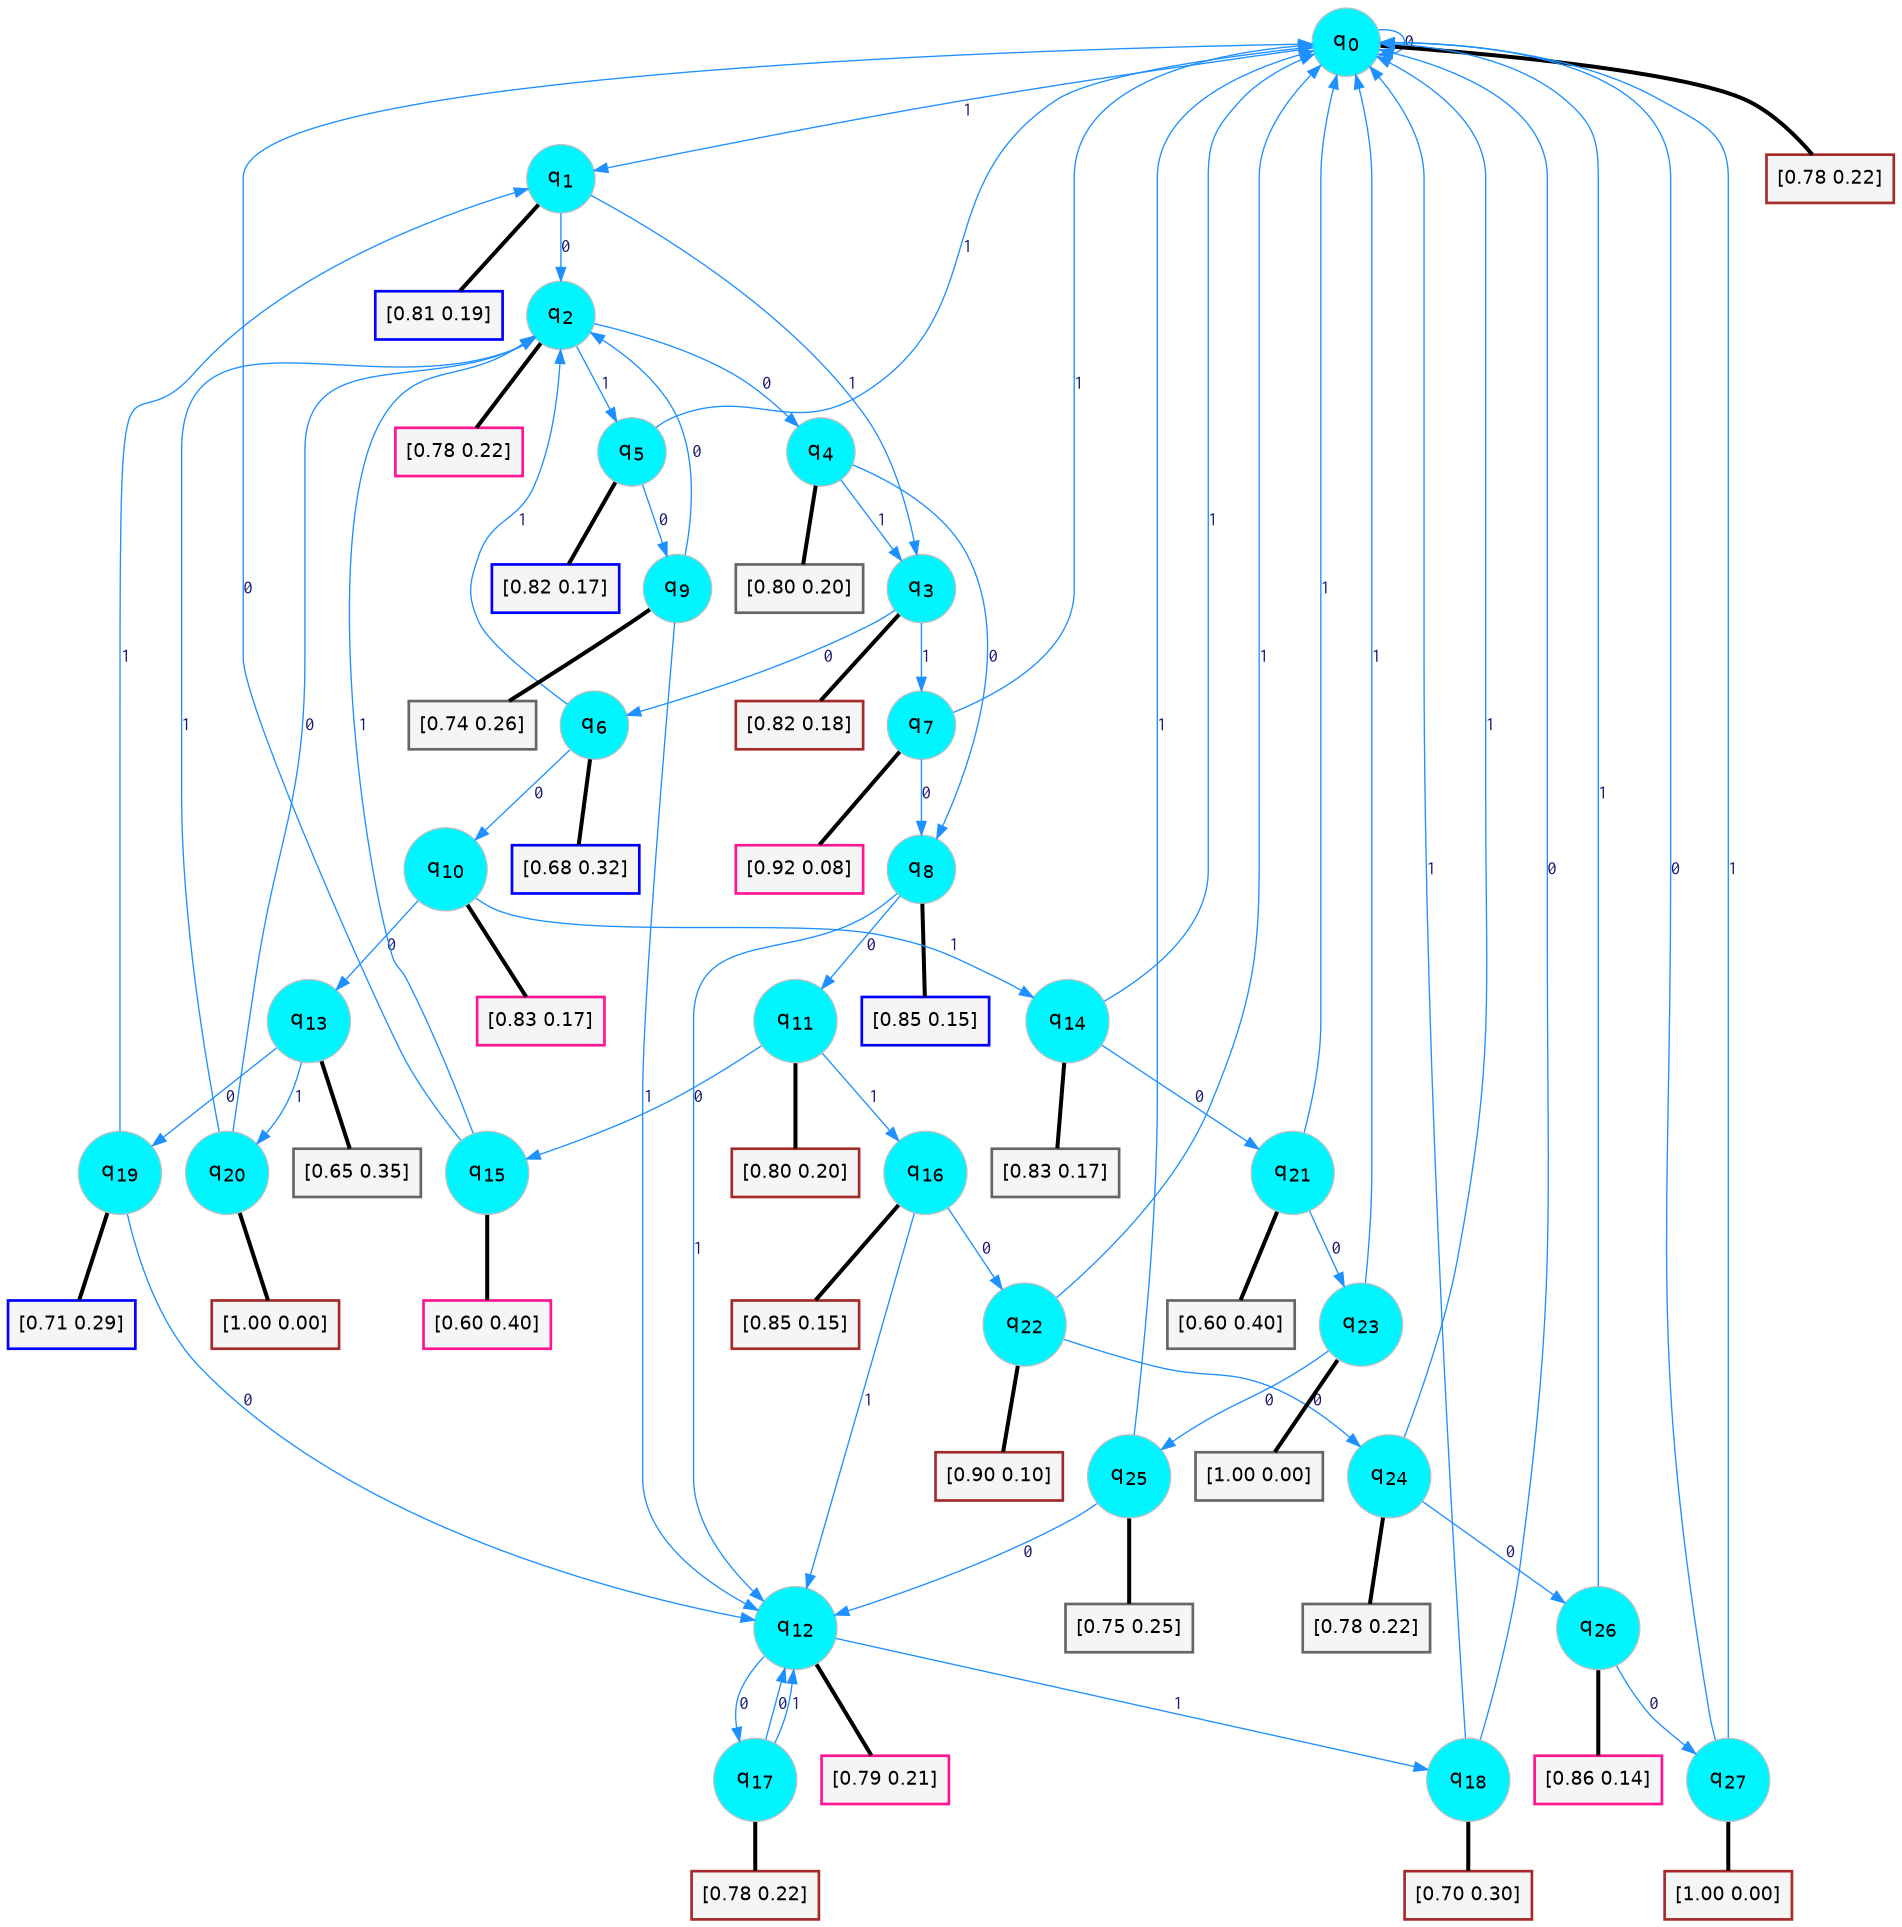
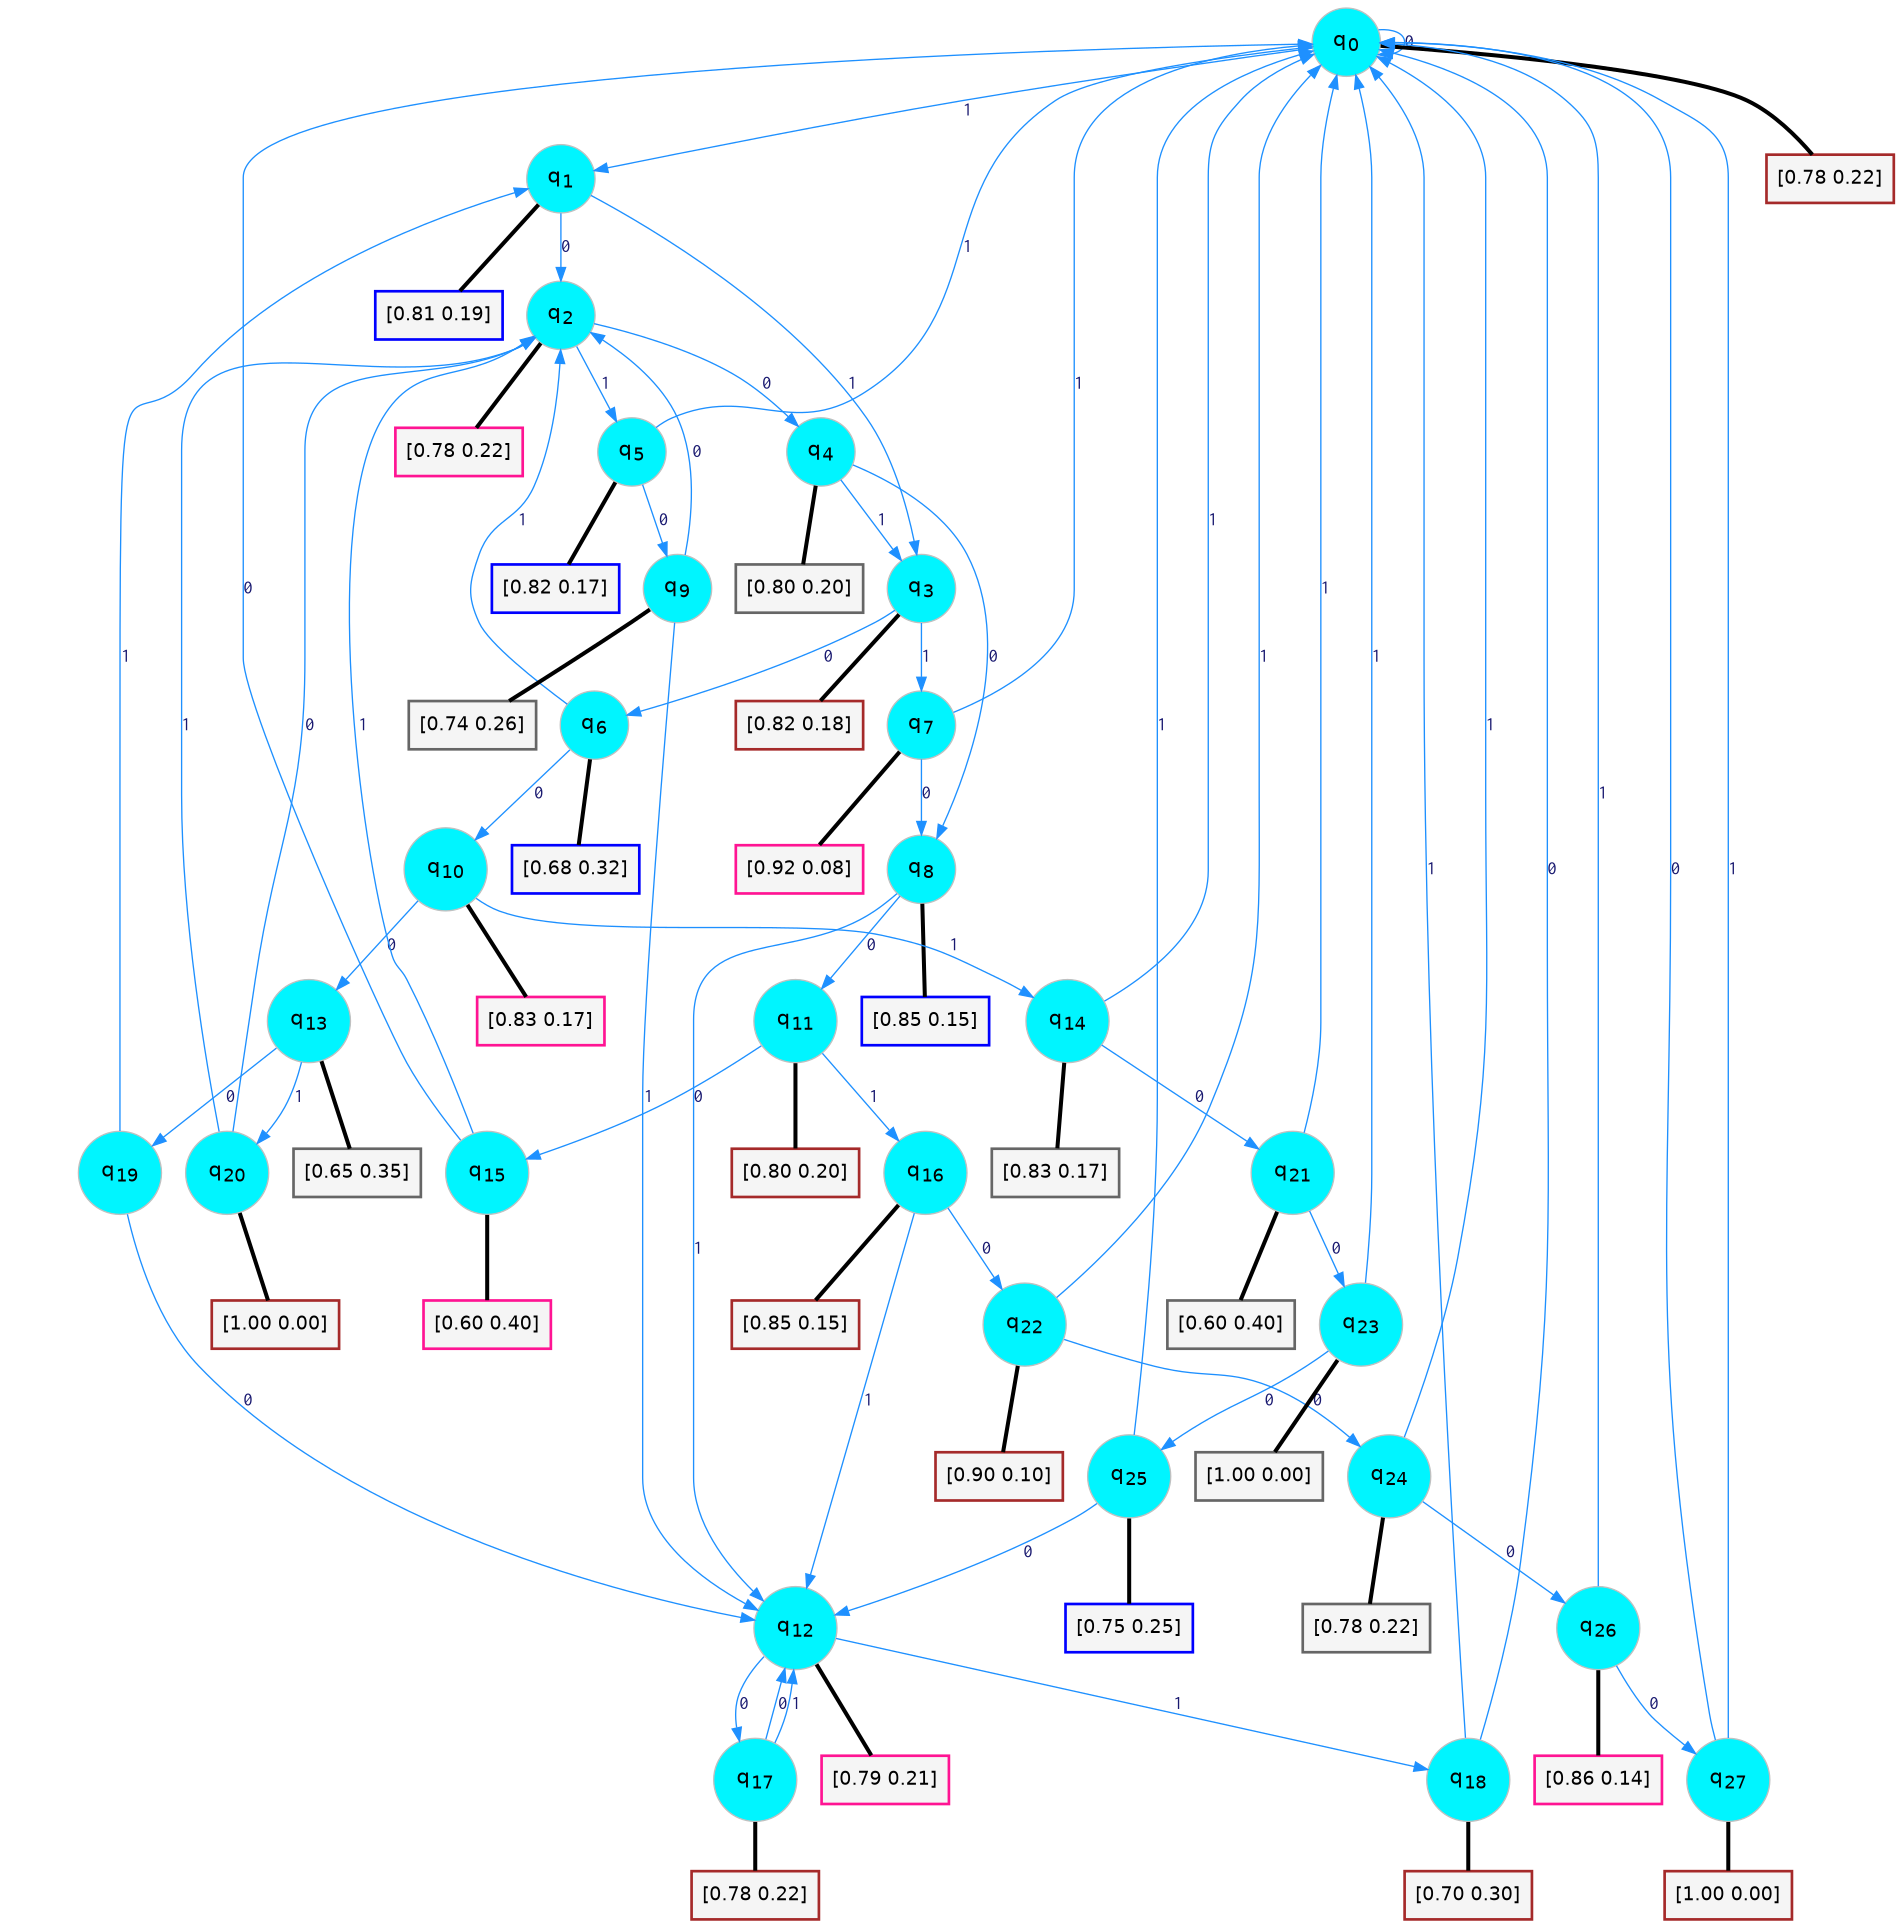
(72, 1325) -> none
(1129, 1628) -> (1129, 1628)
